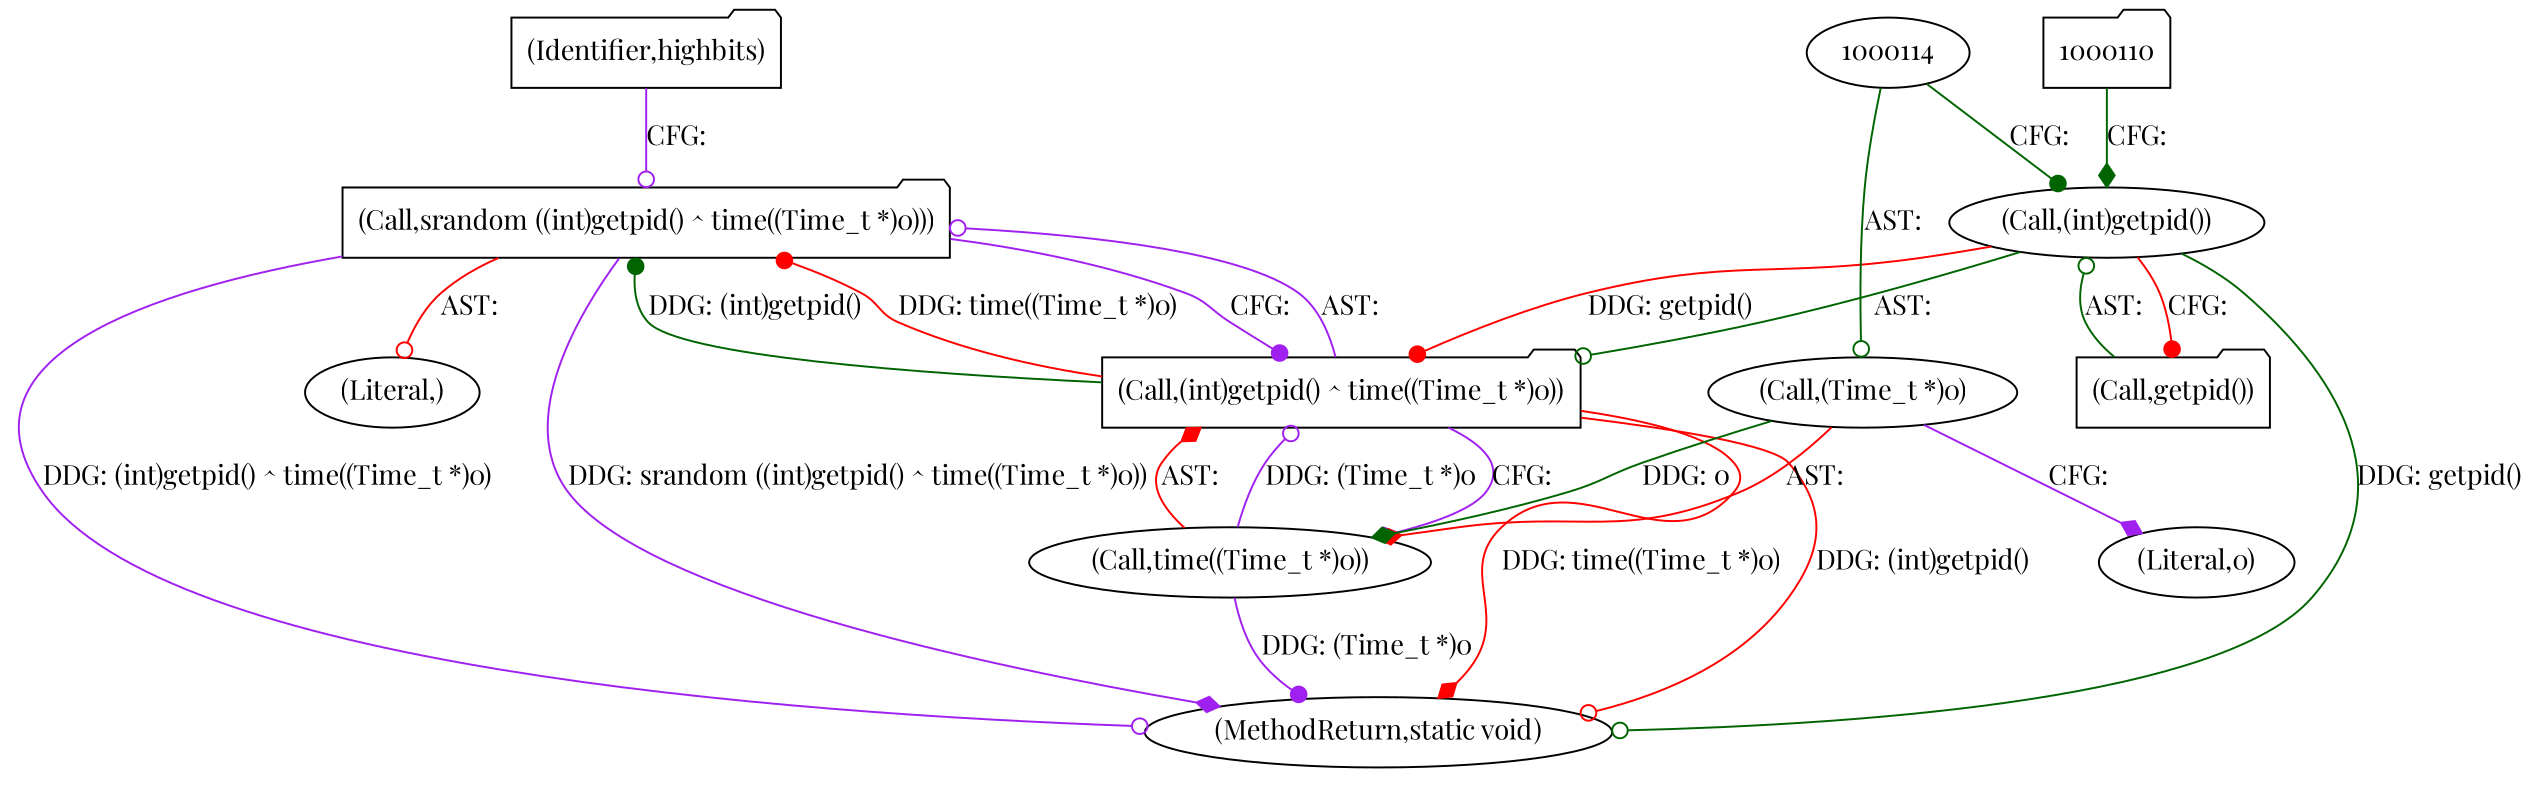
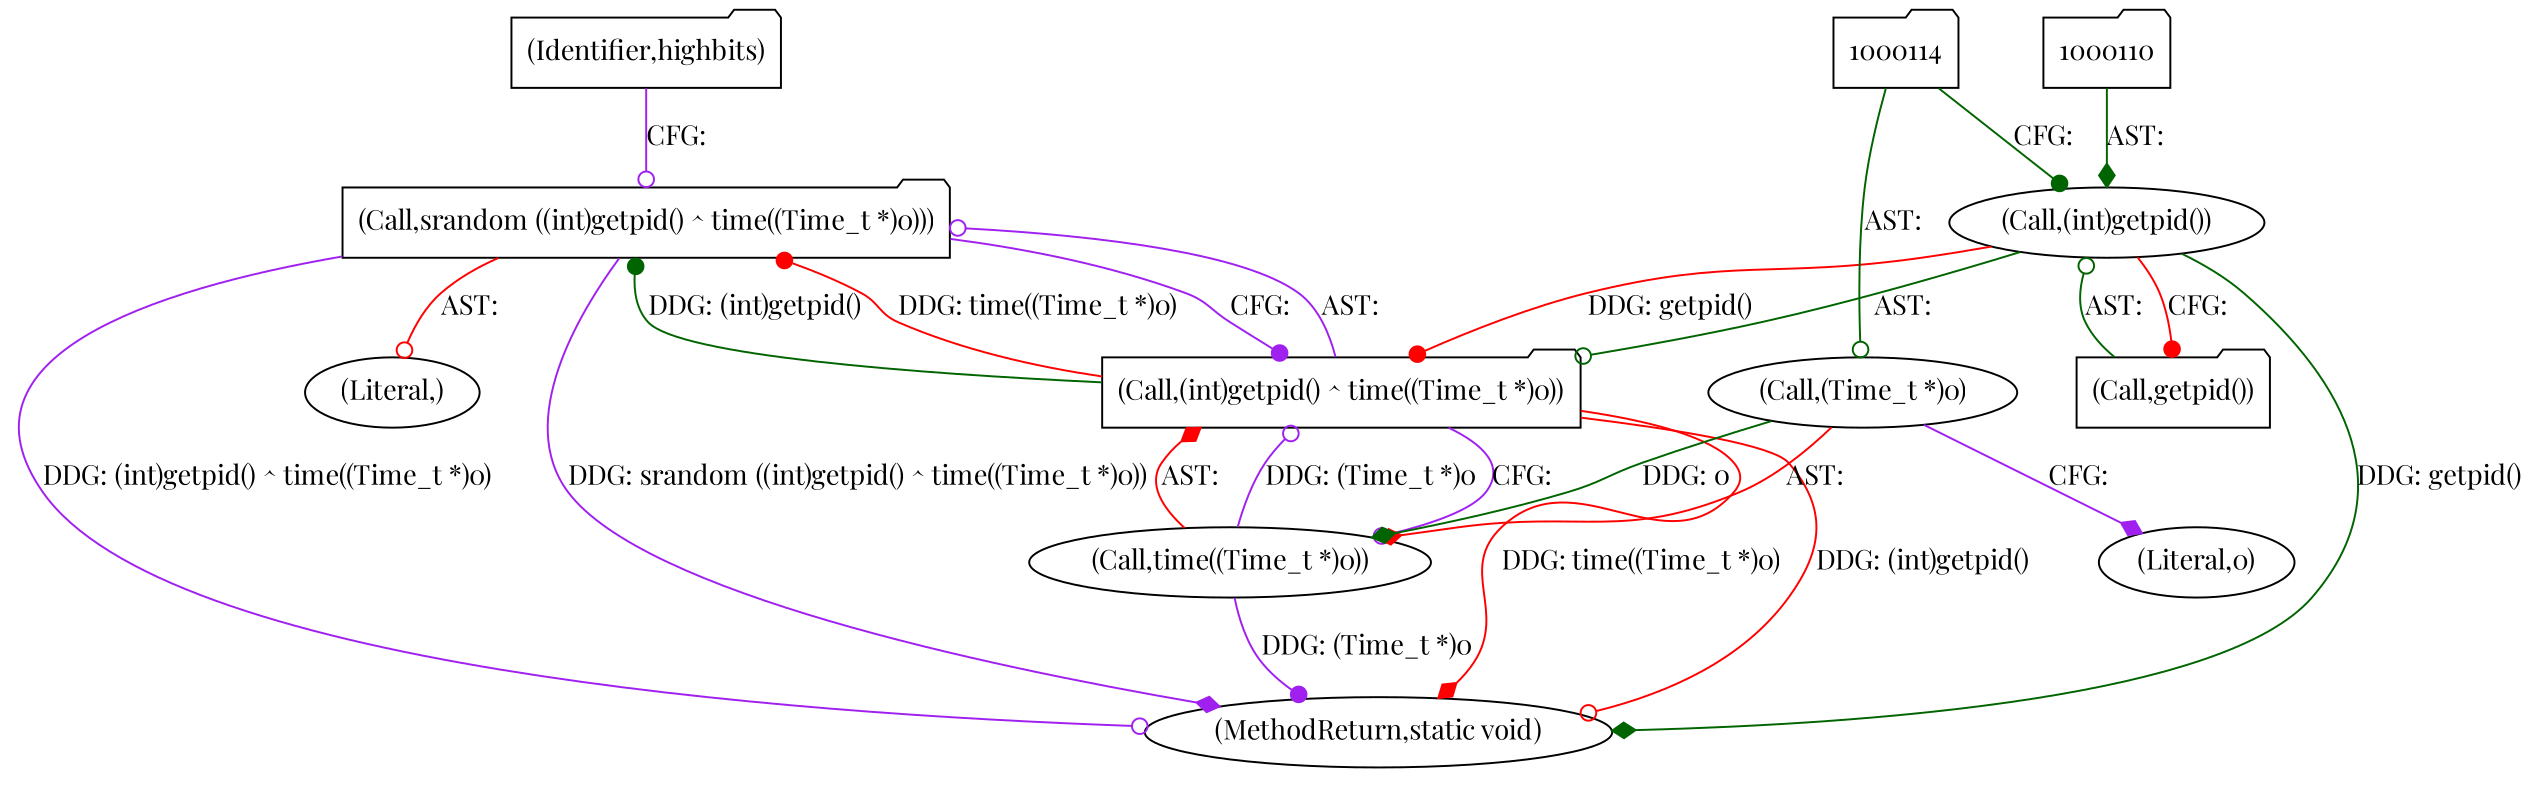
(1888, 53) -> (1896, 53)
(2141, 138) -> (2140, 138)
(1482, 496) -> (1479, 499)
(2190, 663) -> (2193, 662)
